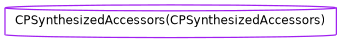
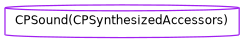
(171, 21) -> (122, 21)
